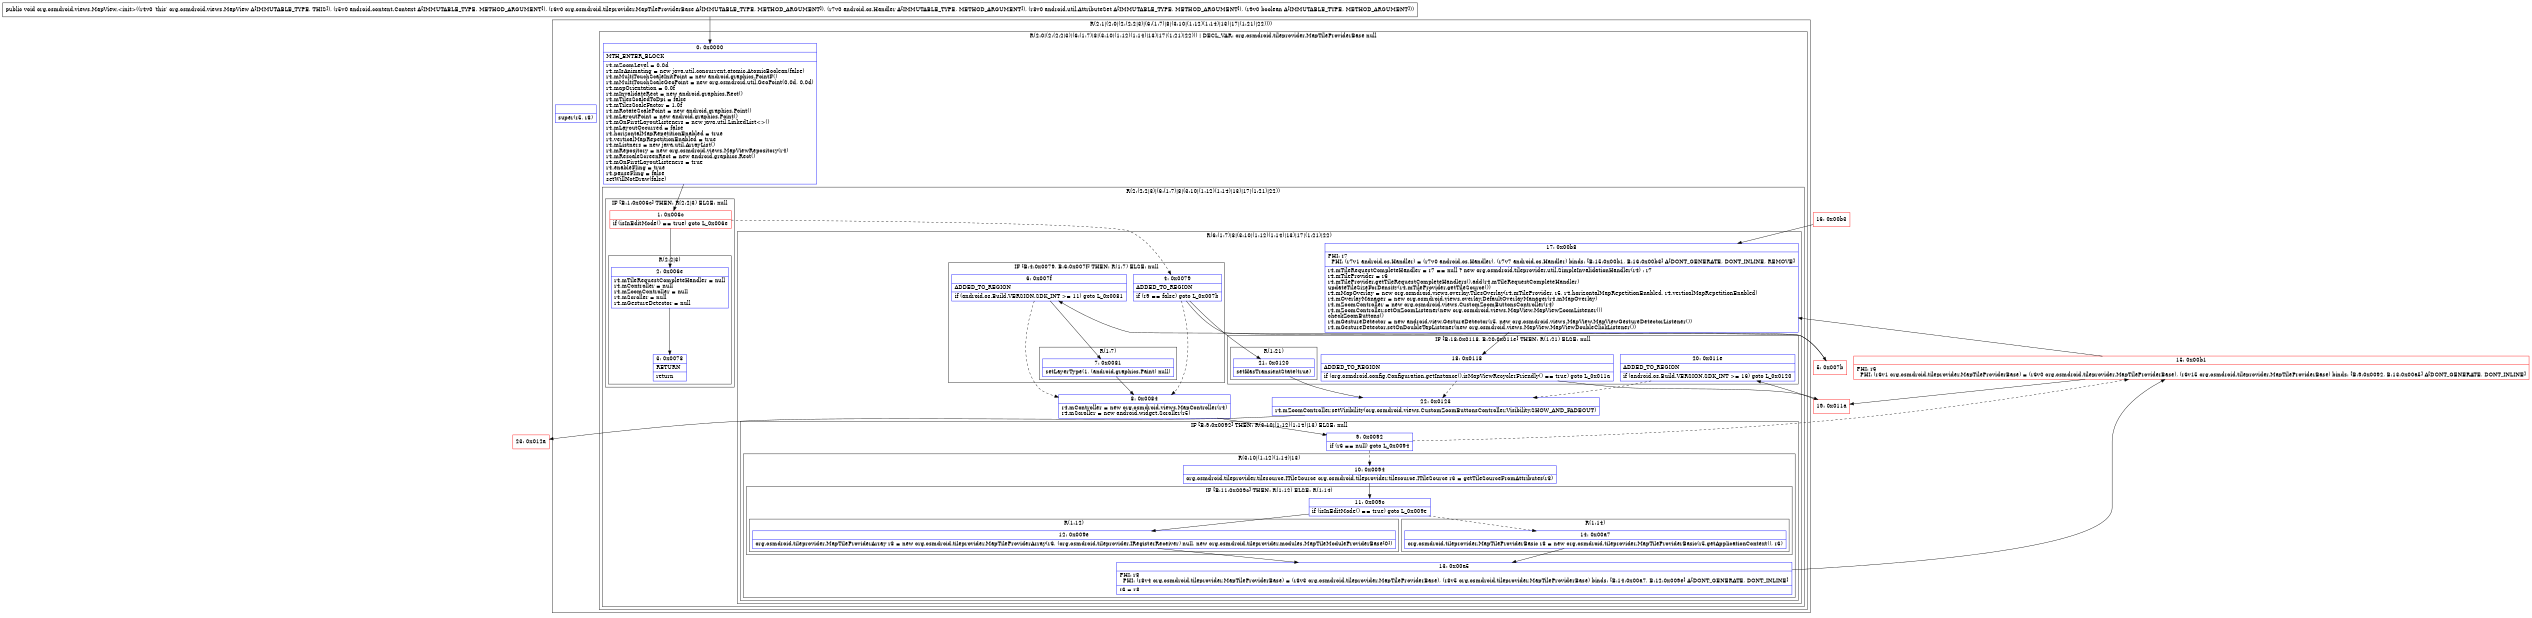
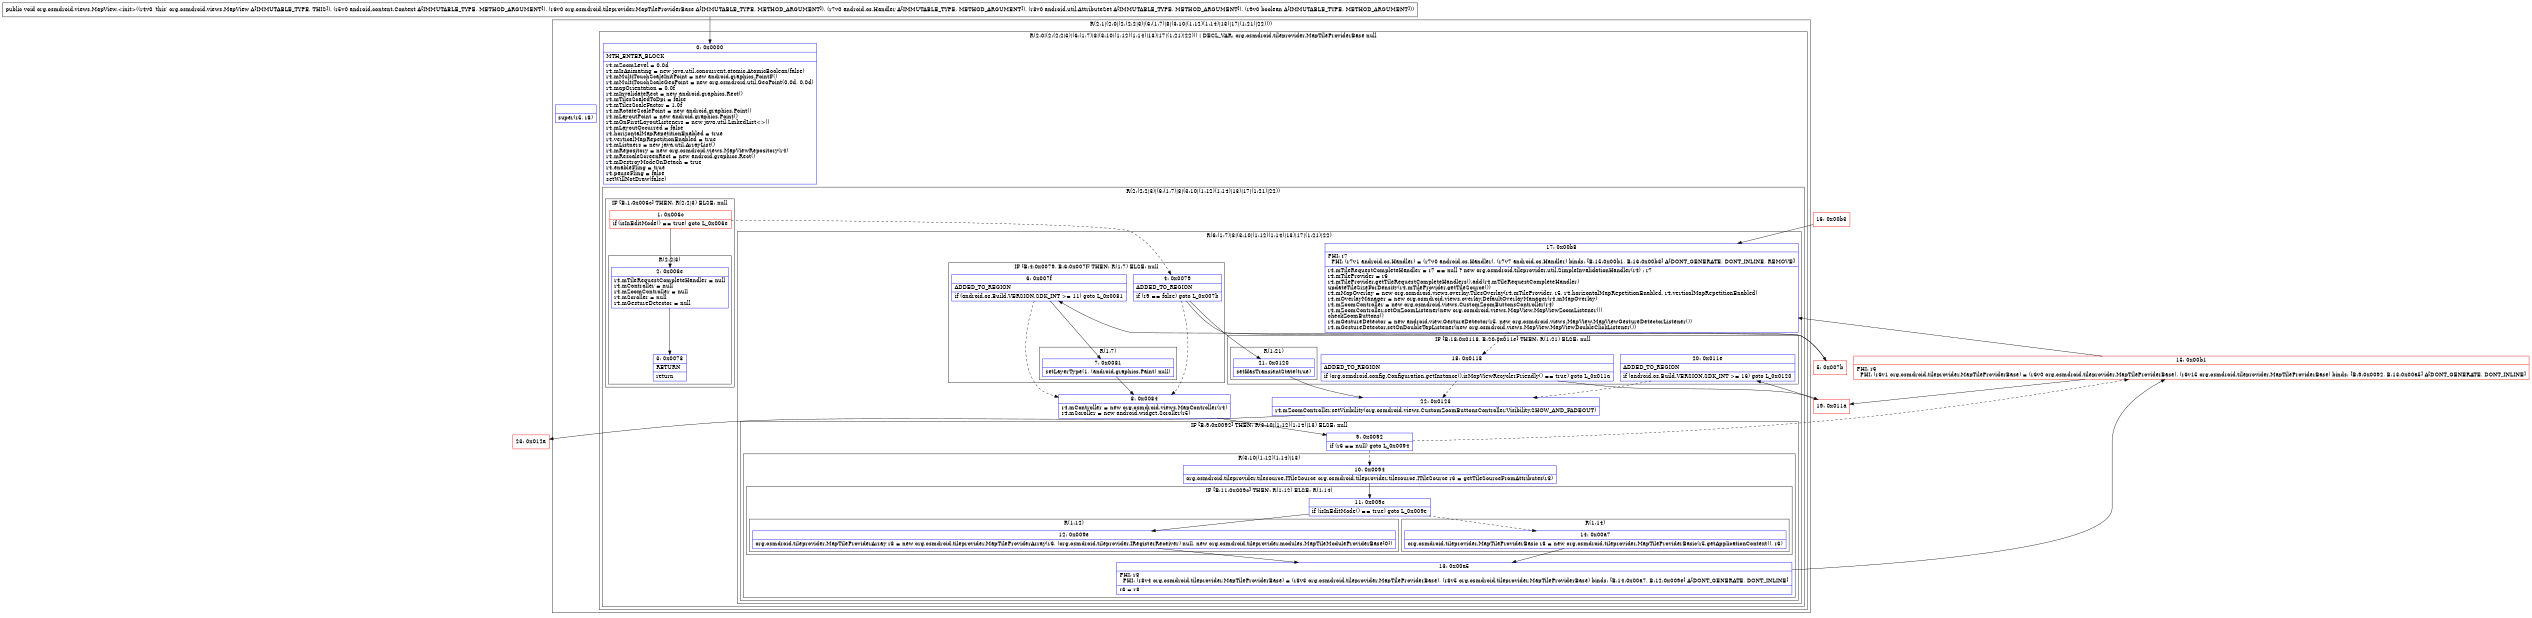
(655, 162) -> (654, 162)
(679, 196) -> none
(1497, 342) -> (1497, 342)
